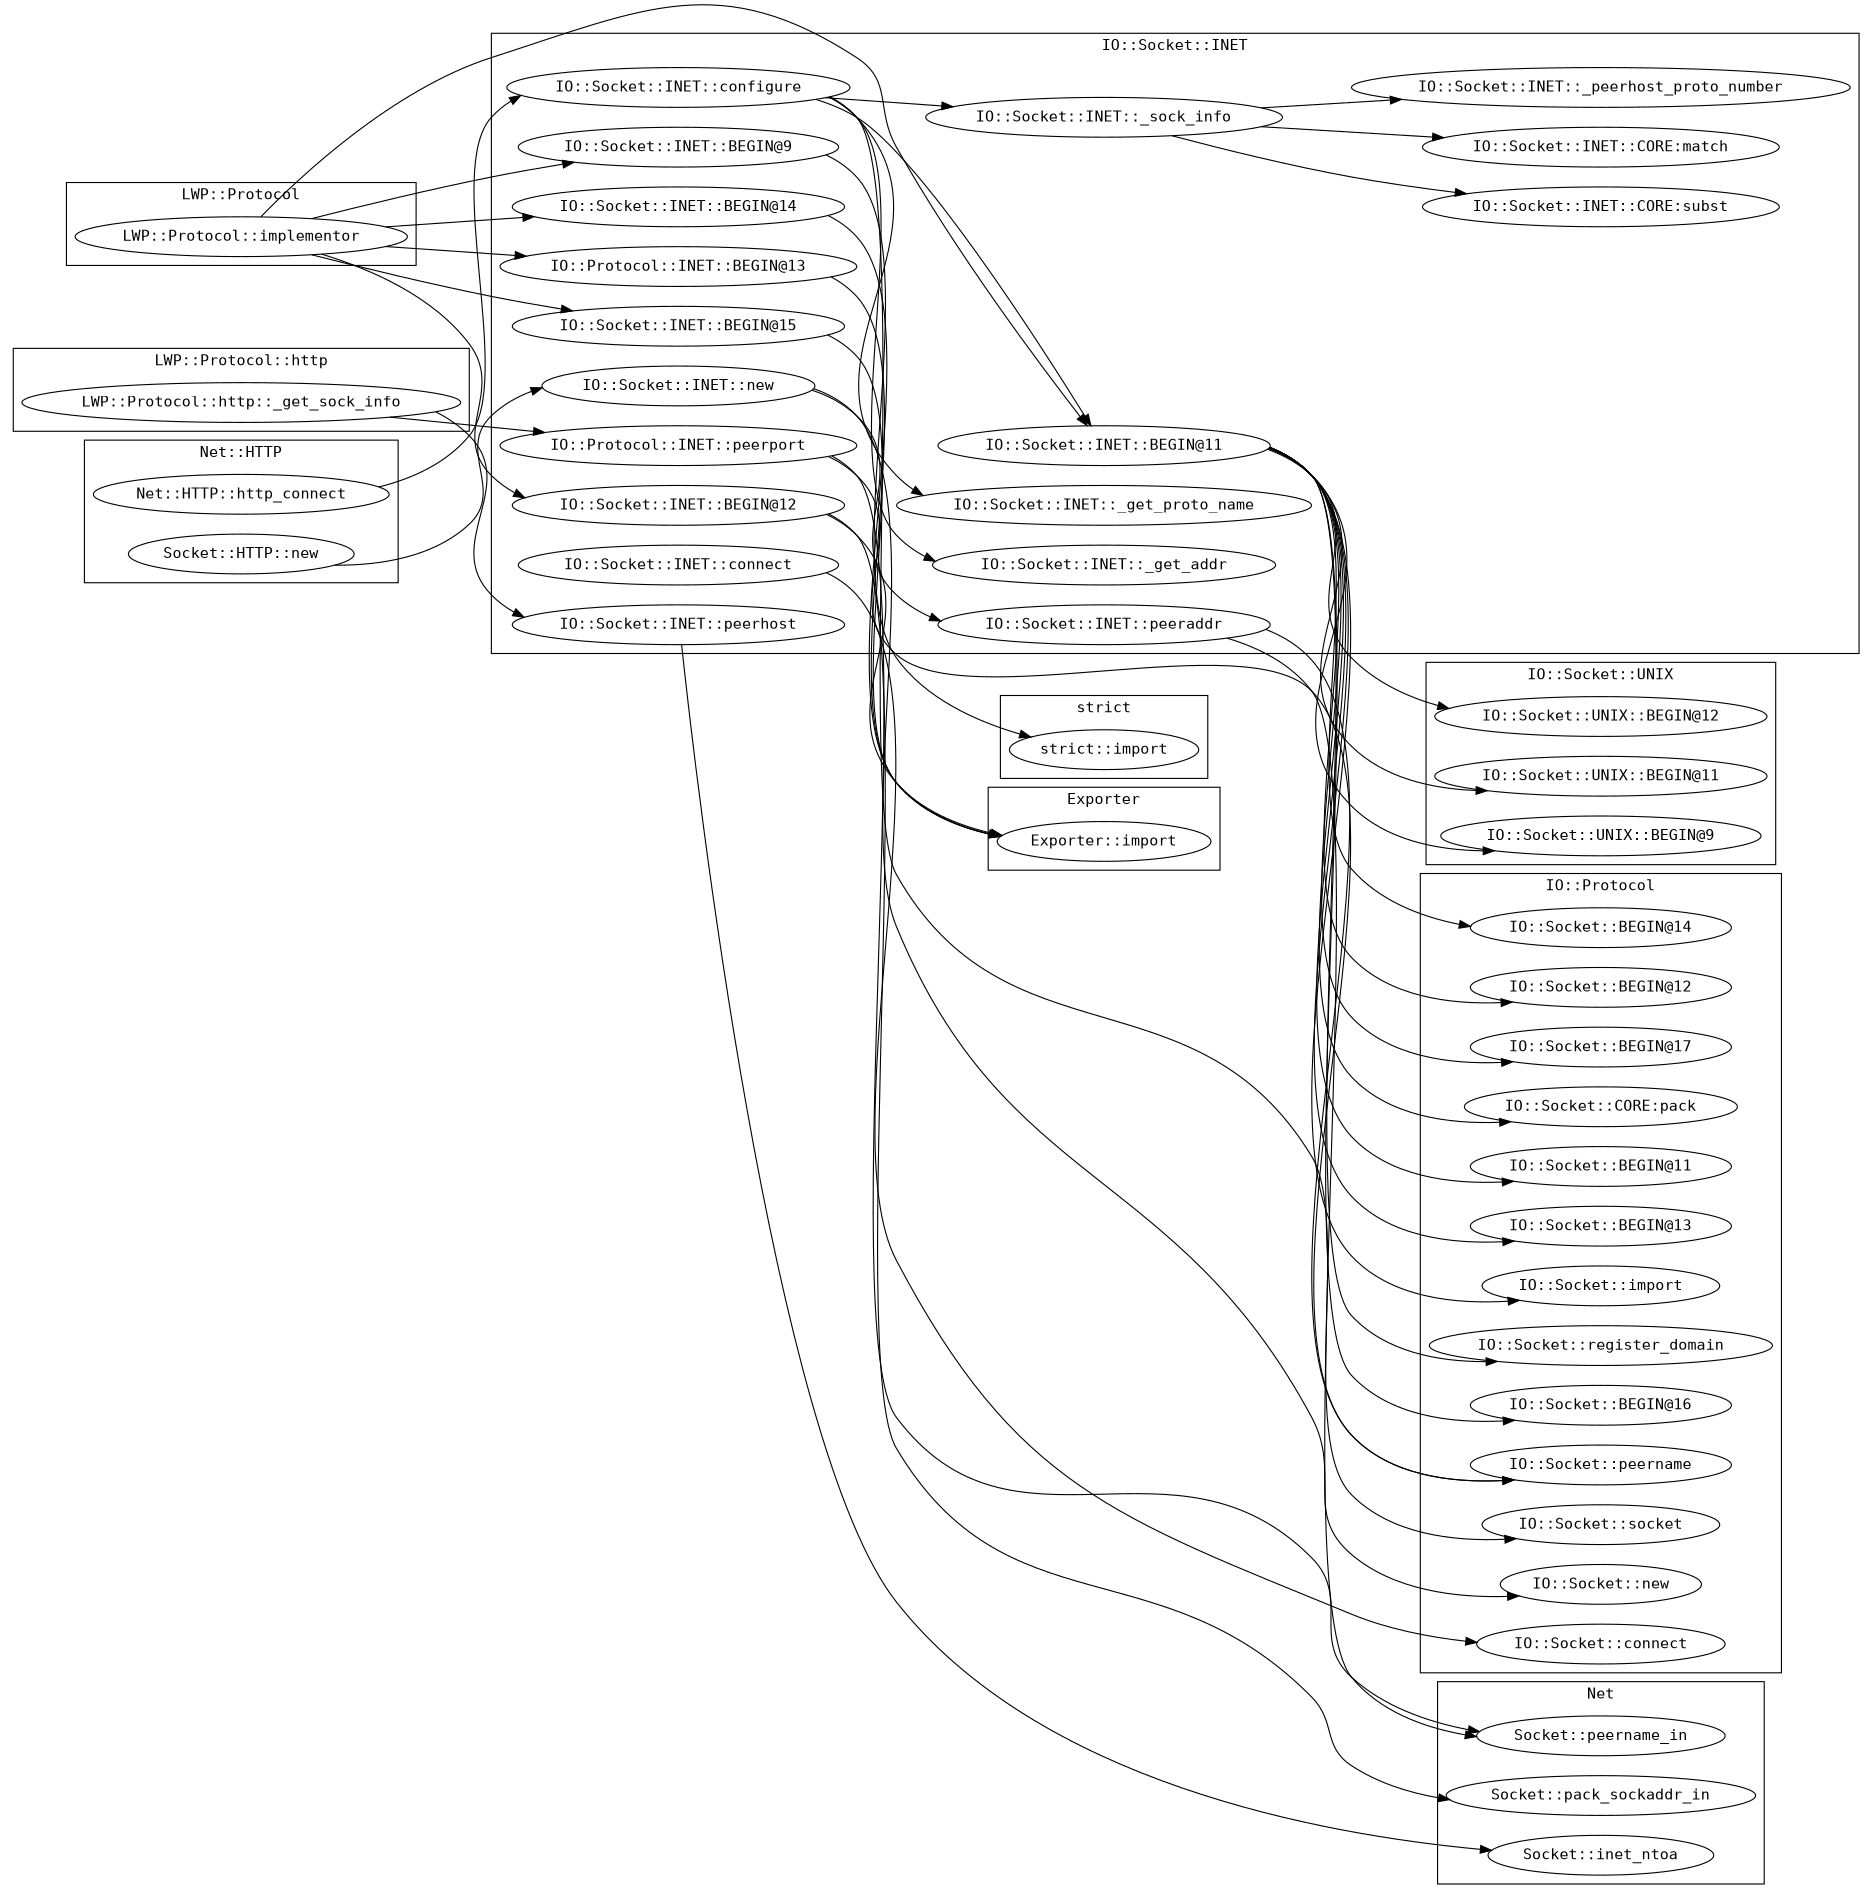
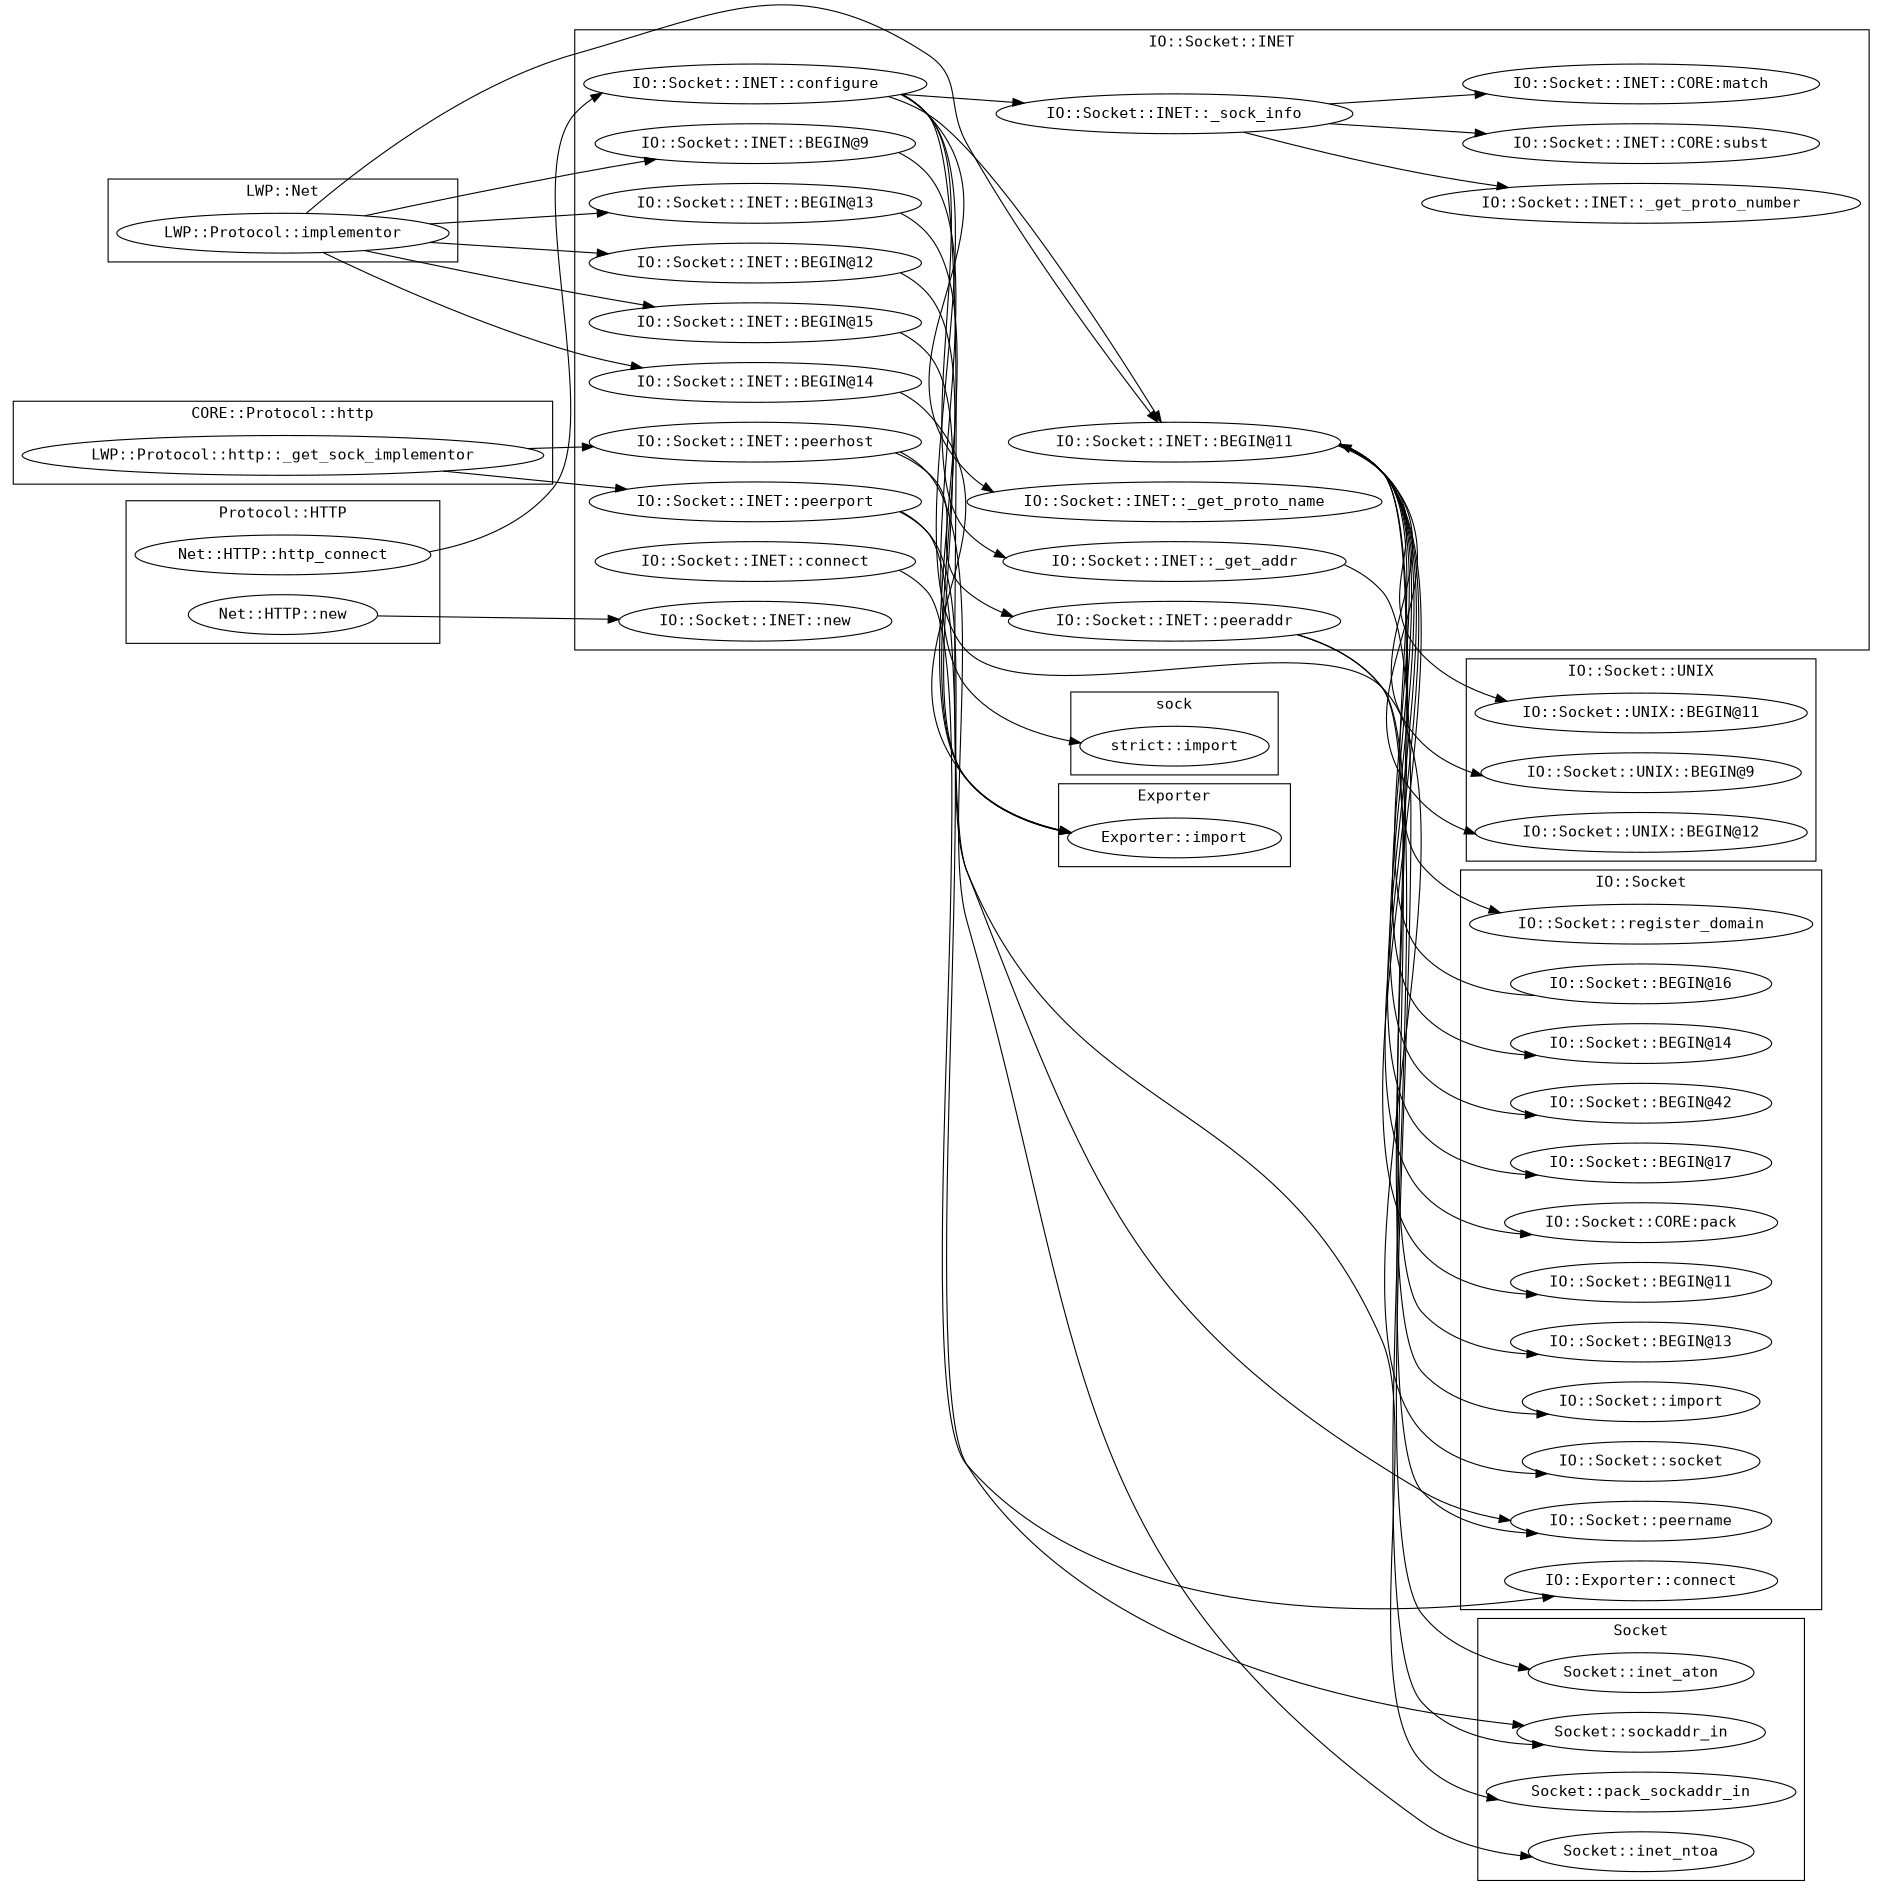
(1601, 87) -> (1641, 203)
(241, 195) -> (283, 192)
(678, 267) -> (755, 203)
(241, 361) -> (283, 414)
(241, 403) -> (283, 455)
(678, 446) -> (755, 502)
(241, 453) -> (283, 513)
(877, 500) -> (947, 534)
(241, 554) -> (283, 615)
(1104, 708) -> (1175, 705)
(1601, 886) -> (1641, 883)
(1330, 982) -> (1399, 755)
(1601, 987) -> (1641, 1103)
(892, 1429) -> (1060, 1017)
(1601, 1584) -> none
(1601, 1644) -> (1641, 1581)
none -> (1641, 1673)
(1601, 1694) -> (1641, 1631)
(1601, 1736) -> (1641, 1732)
